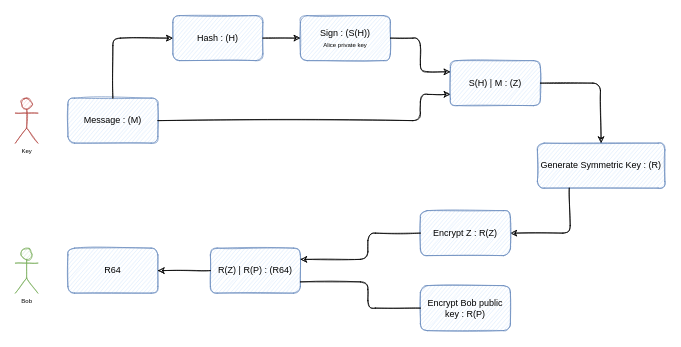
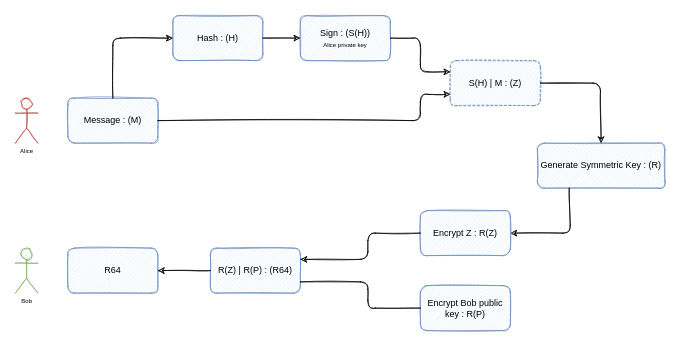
(495, 83) -> (495, 83)
(27, 152) -> (27, 152)
